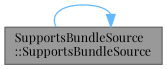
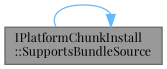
(84, 46) -> (84, 46)
